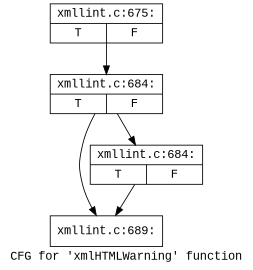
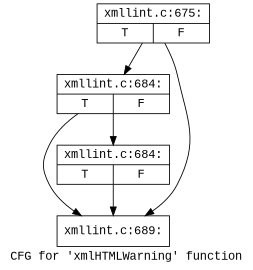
none -> (190, 131)
